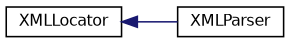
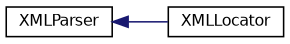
(158, 22) -> (148, 22)
